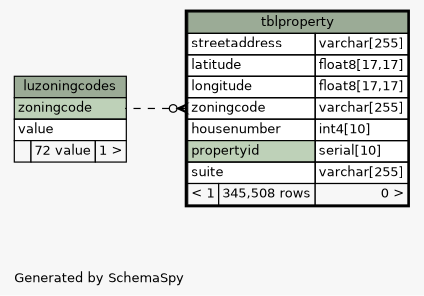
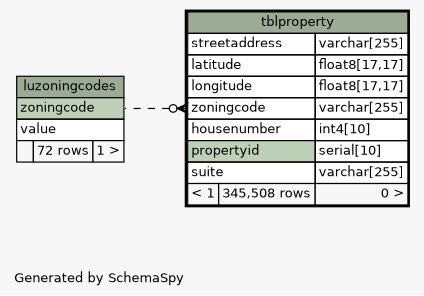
(63, 151) -> (63, 151)
